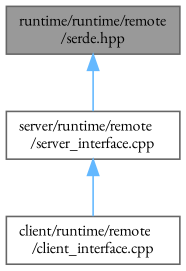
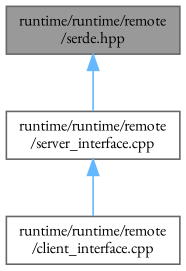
(93, 135) -> (93, 135)
(93, 240) -> (93, 240)
